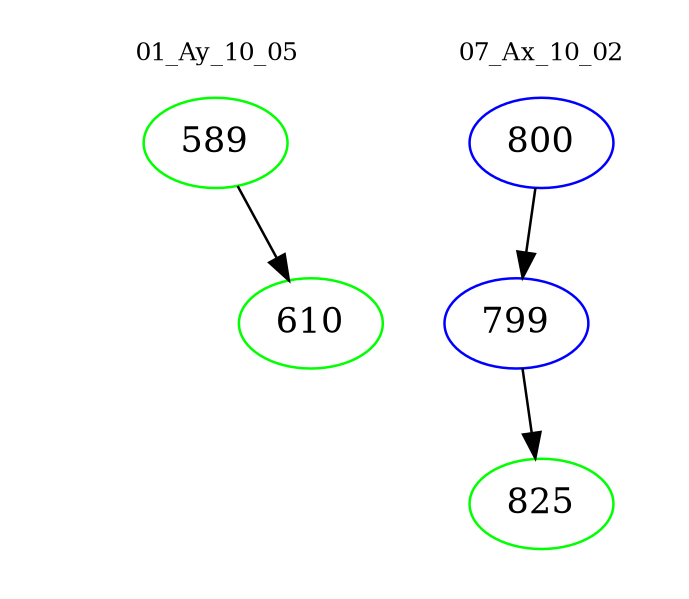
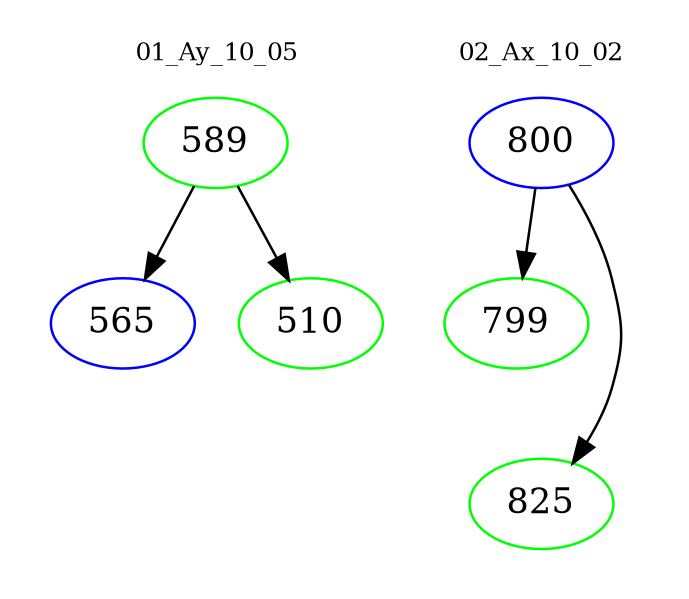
(542, 54) -> (542, 54)
none -> (123, 323)
(311, 323) -> (311, 323)
(516, 323) -> (516, 323)
(527, 401) -> (619, 312)
